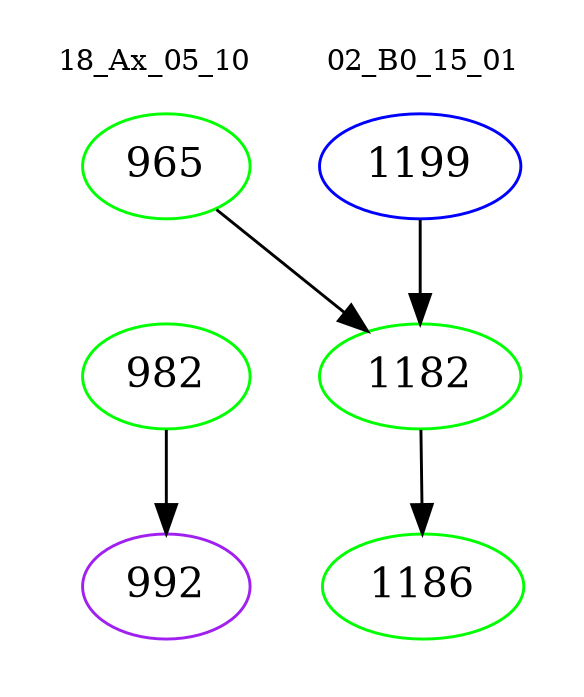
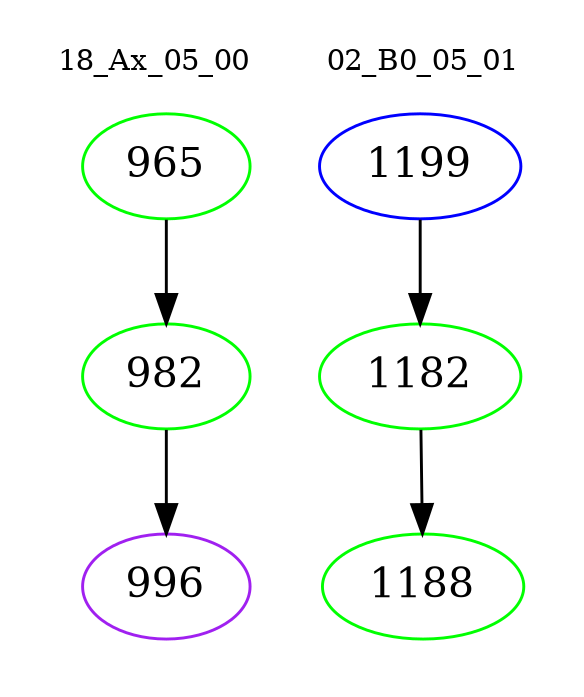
(155, 63) -> (155, 63)
(423, 63) -> (423, 63)
(255, 240) -> (166, 257)
(166, 587) -> (166, 587)
(423, 587) -> (423, 587)
